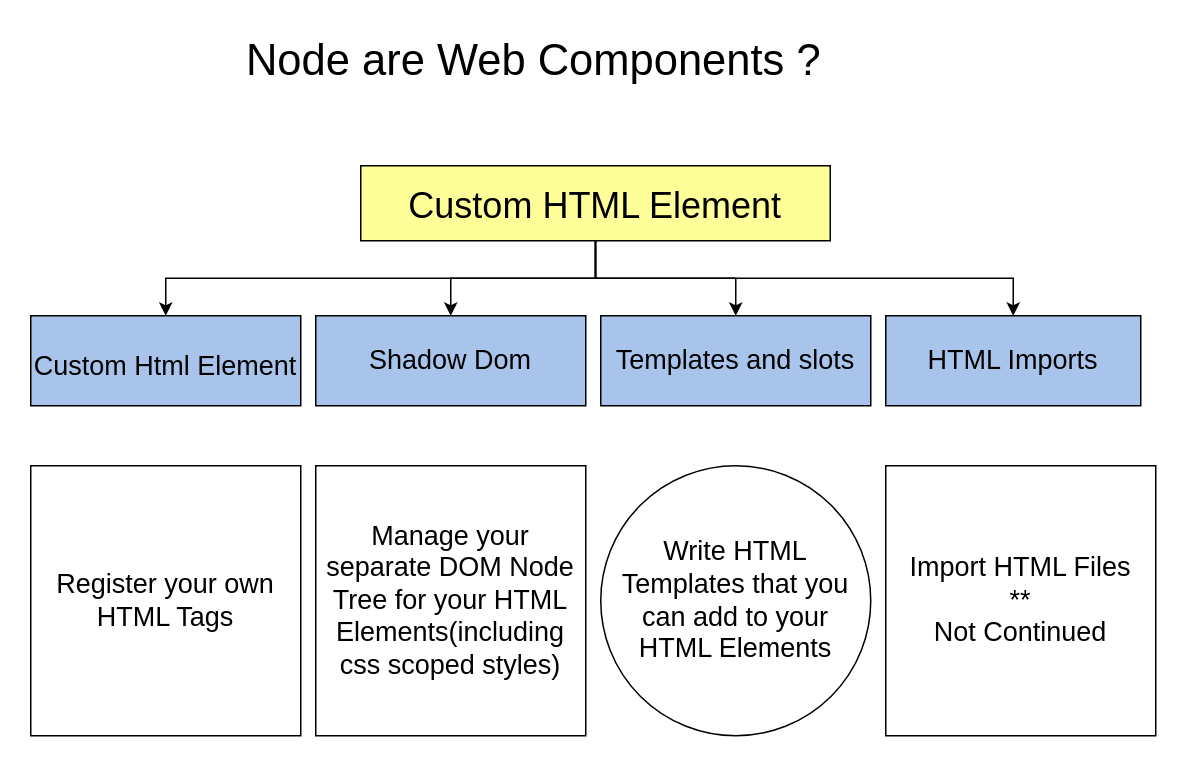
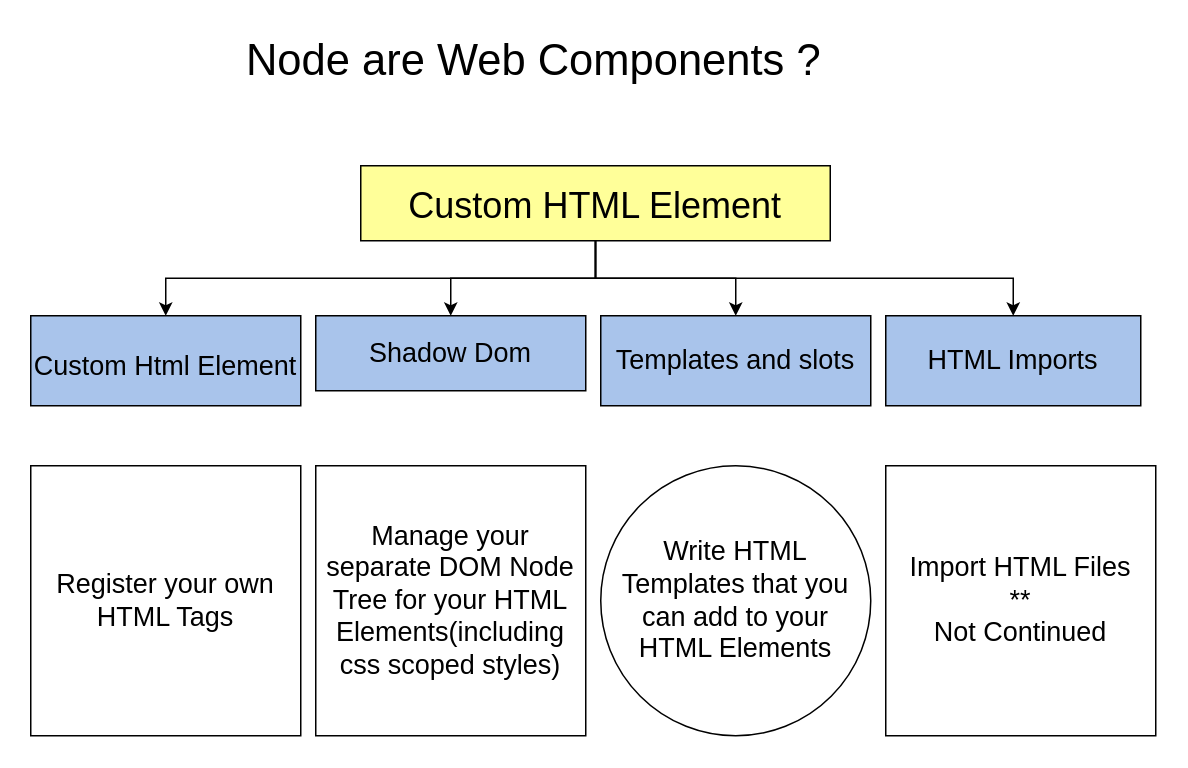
(451, 361) -> (451, 353)
